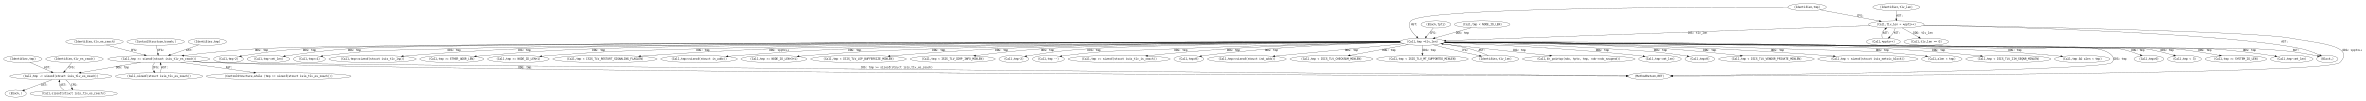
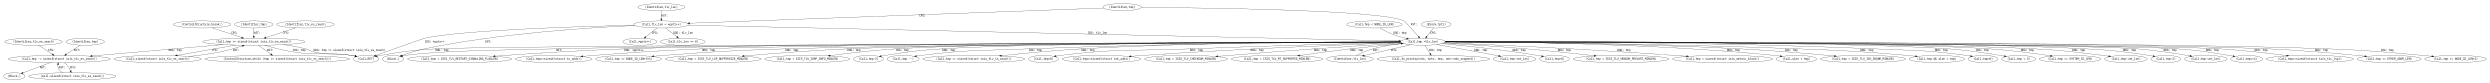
(1882, 33) -> none
(1898, 33) -> (656, 33)
(792, 43) -> none
(1649, 76) -> (366, 59)
